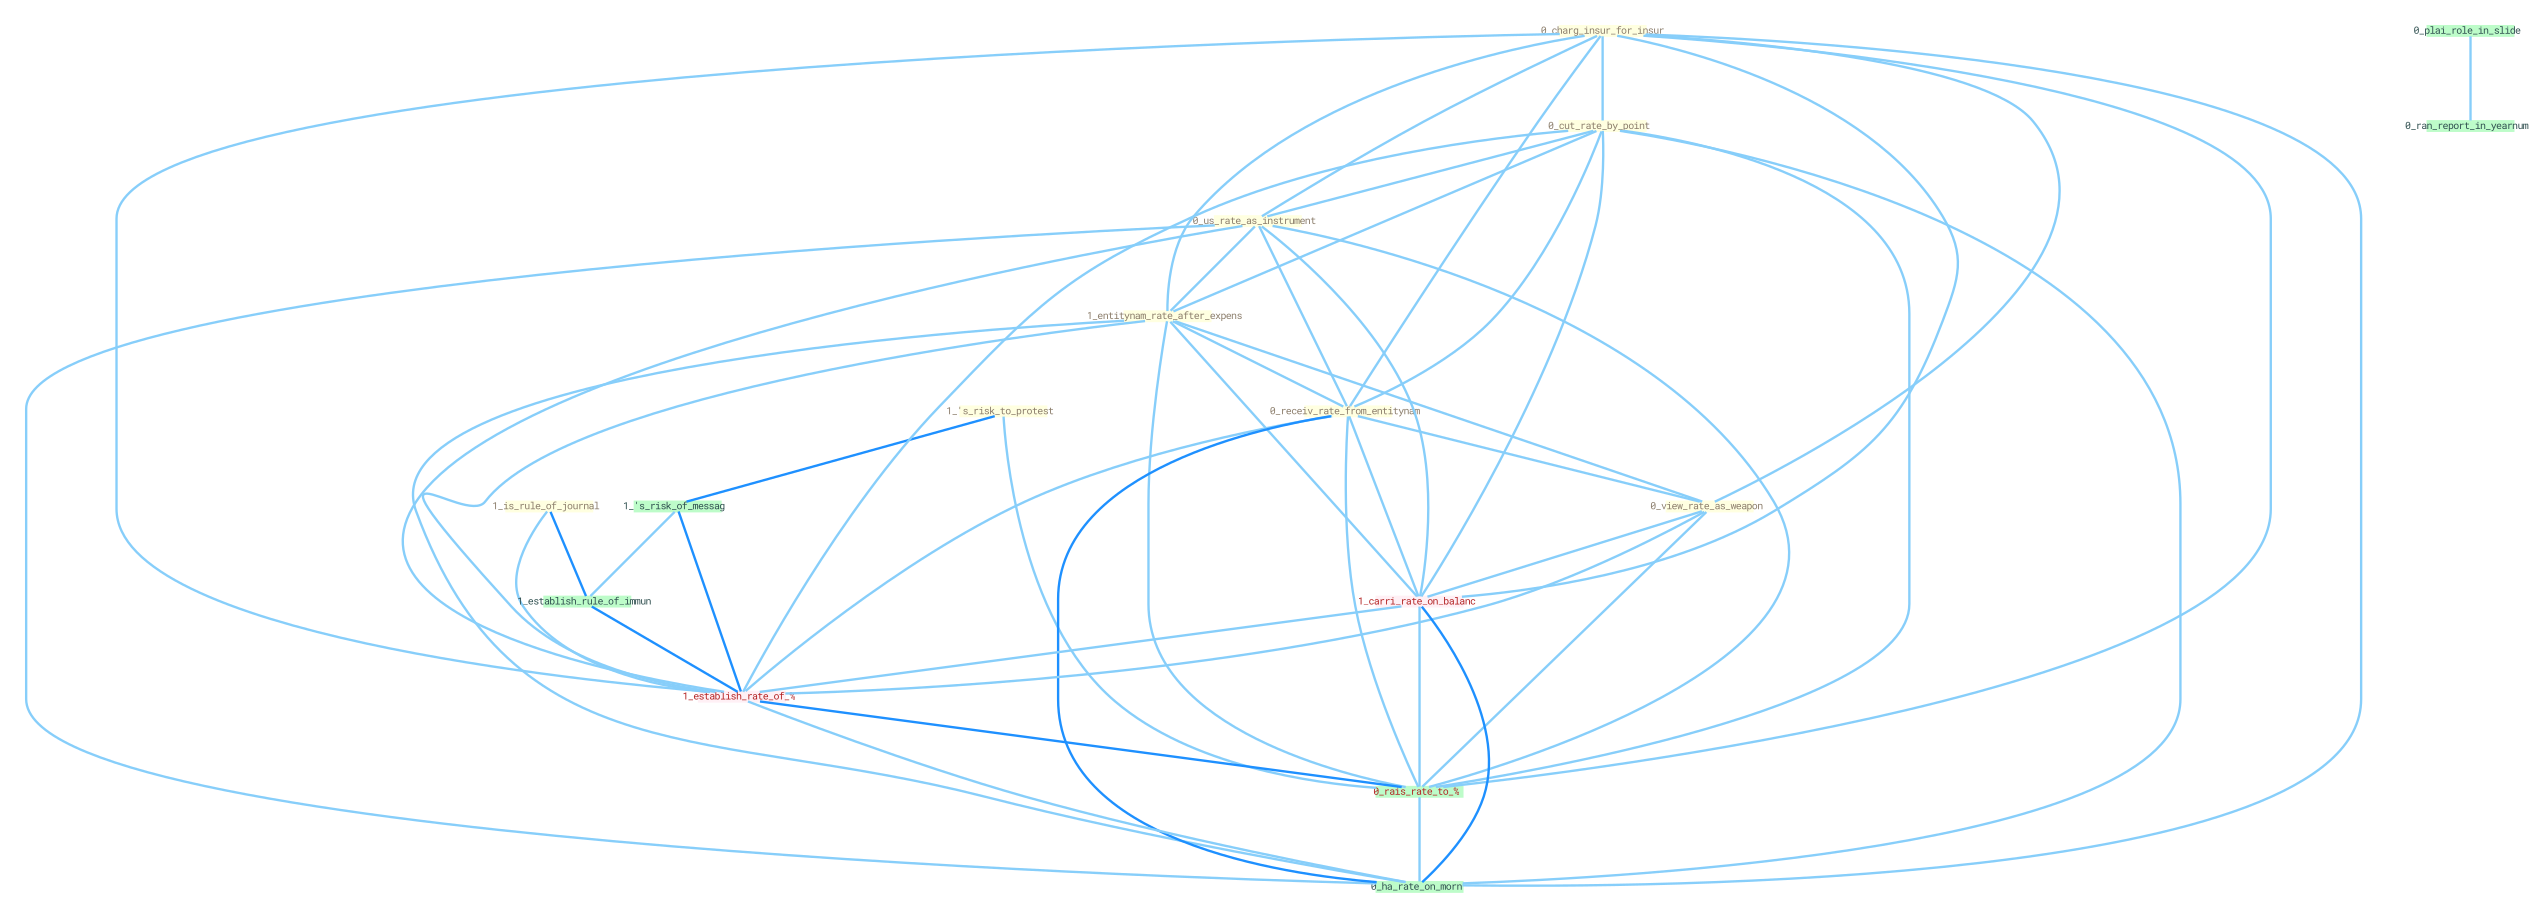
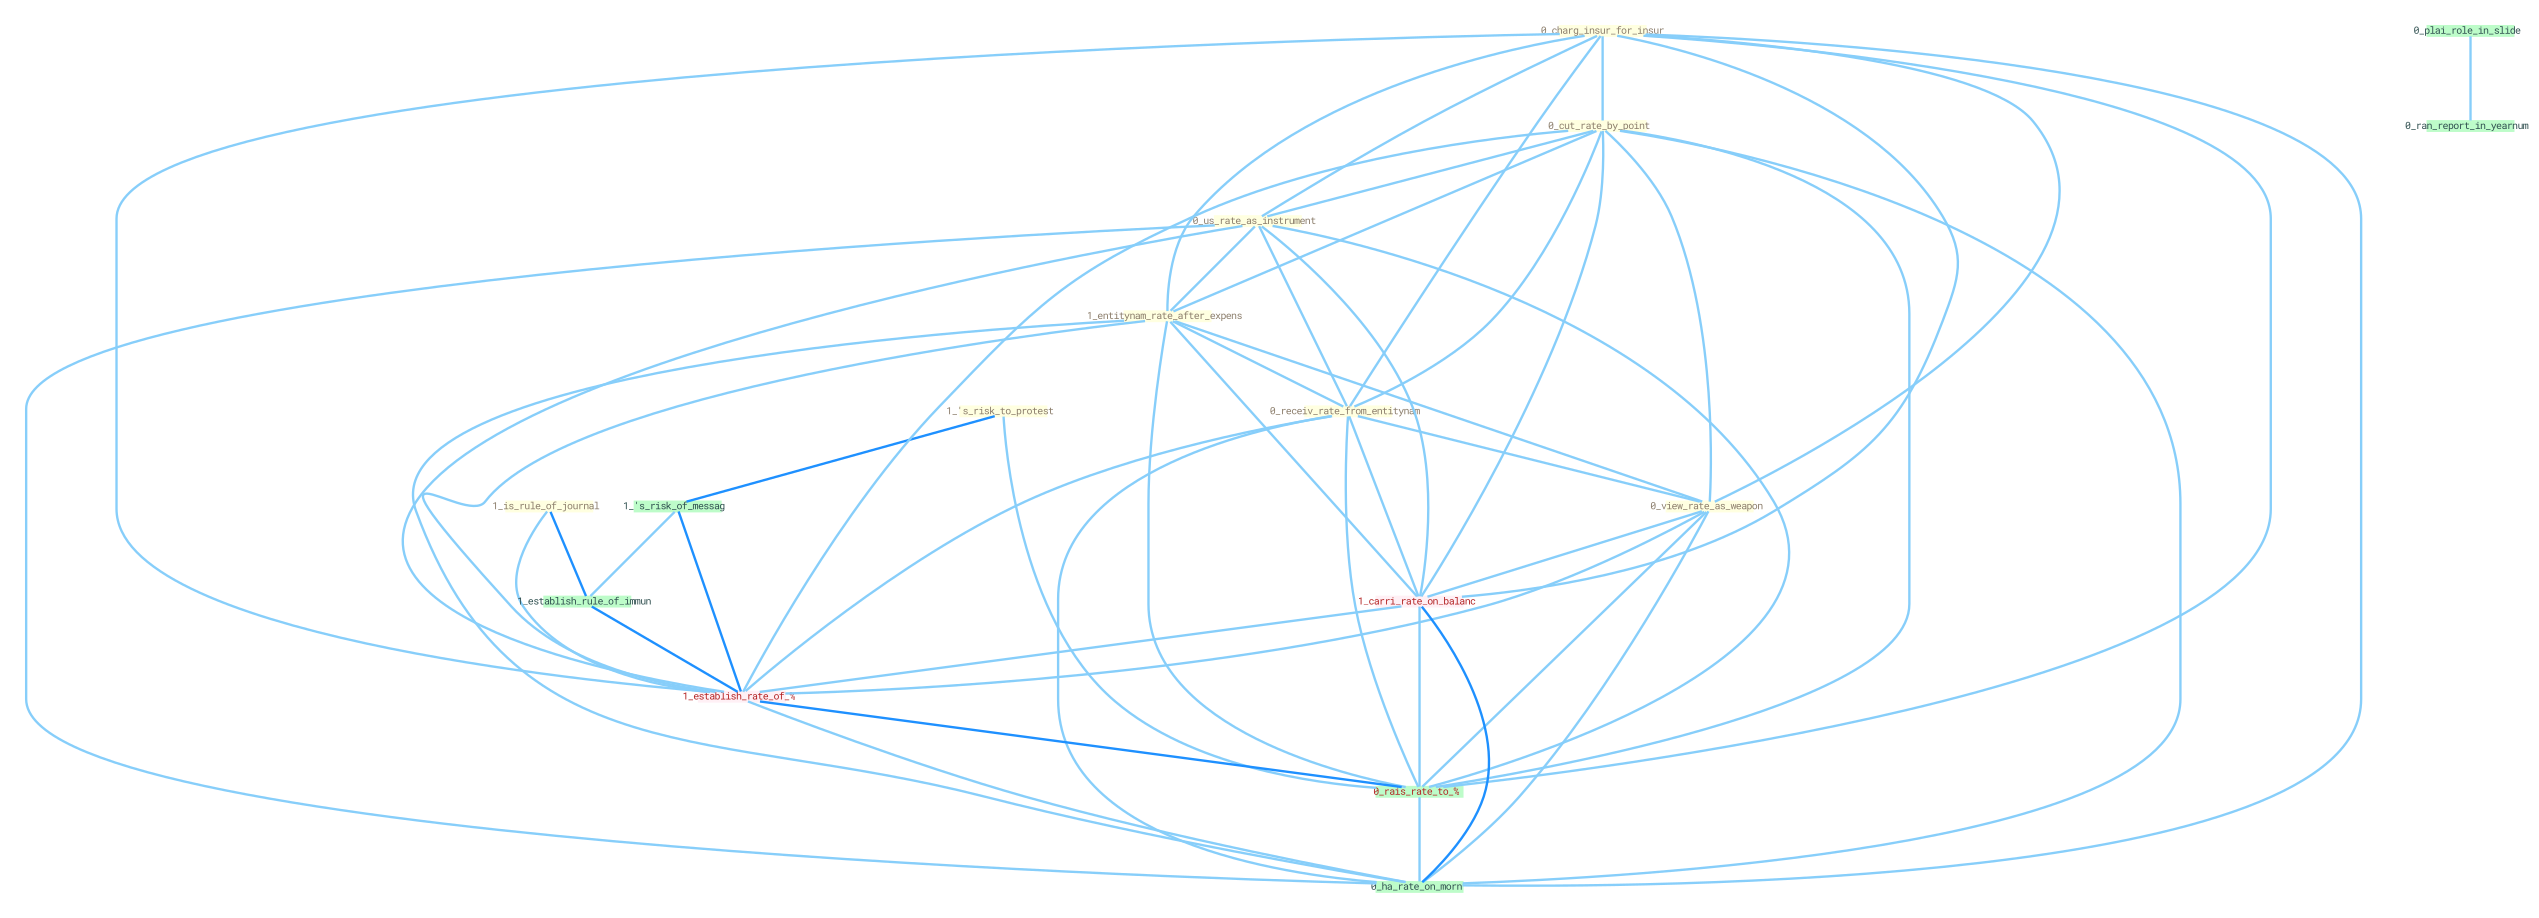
none -> (1697, 303)
(1058, 693) -> (1058, 693)
none -> (1585, 712)
